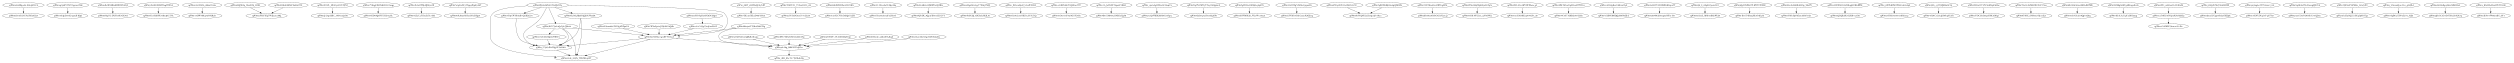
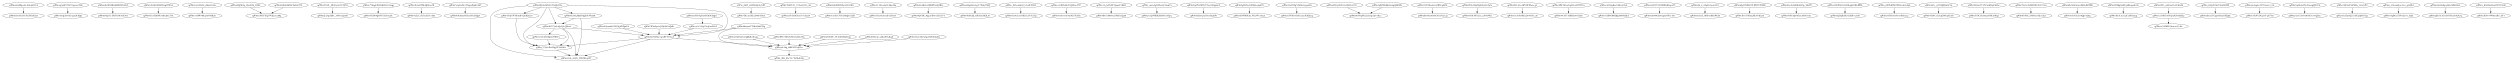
(575, 35) -> (569, 21)
